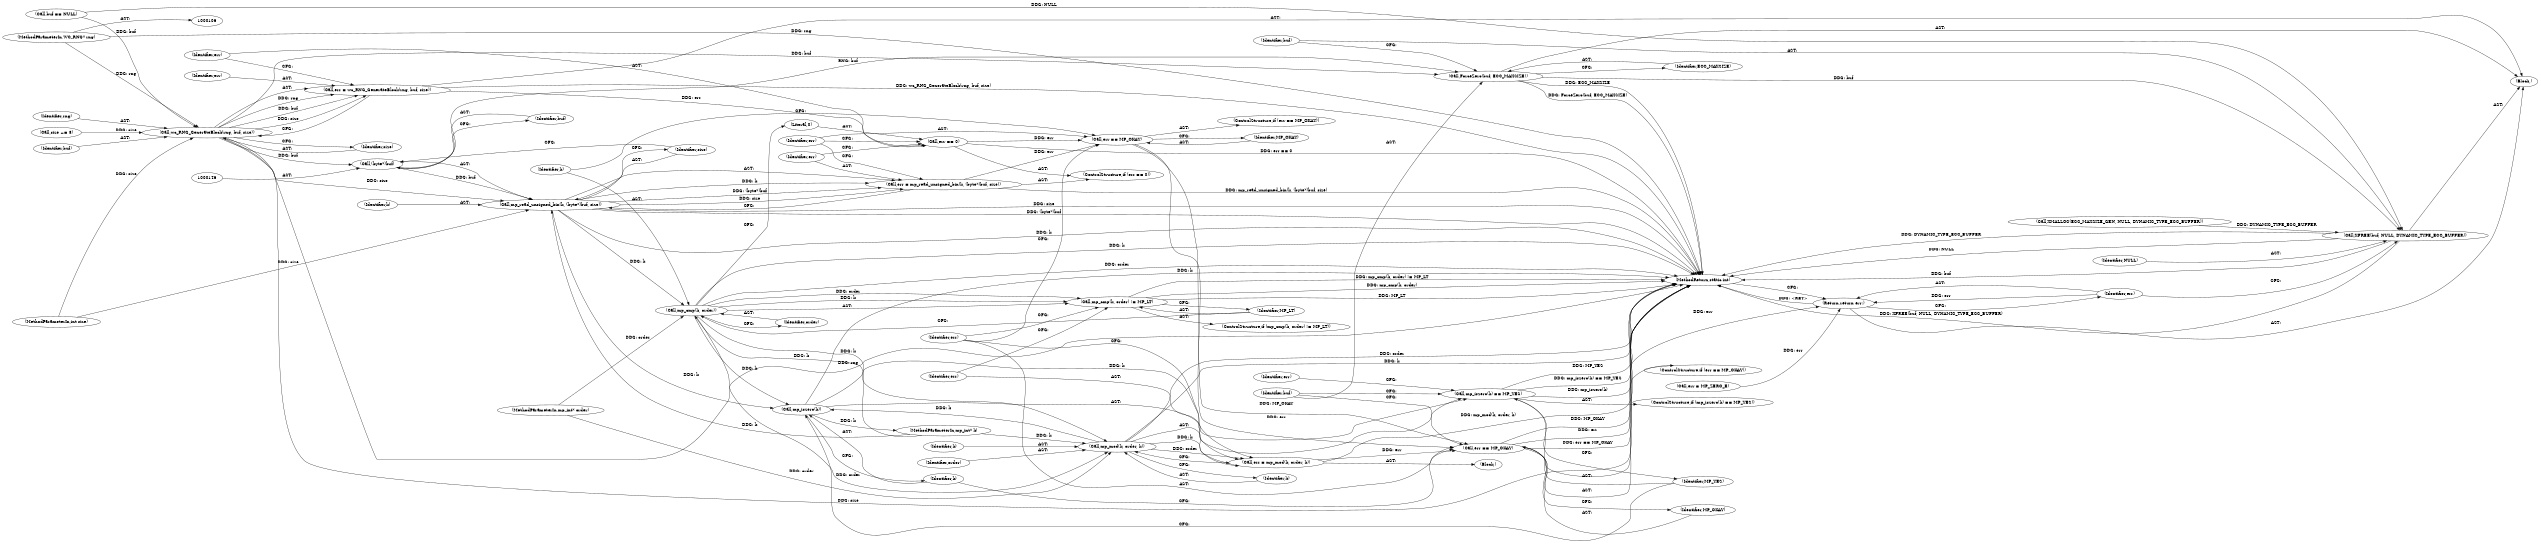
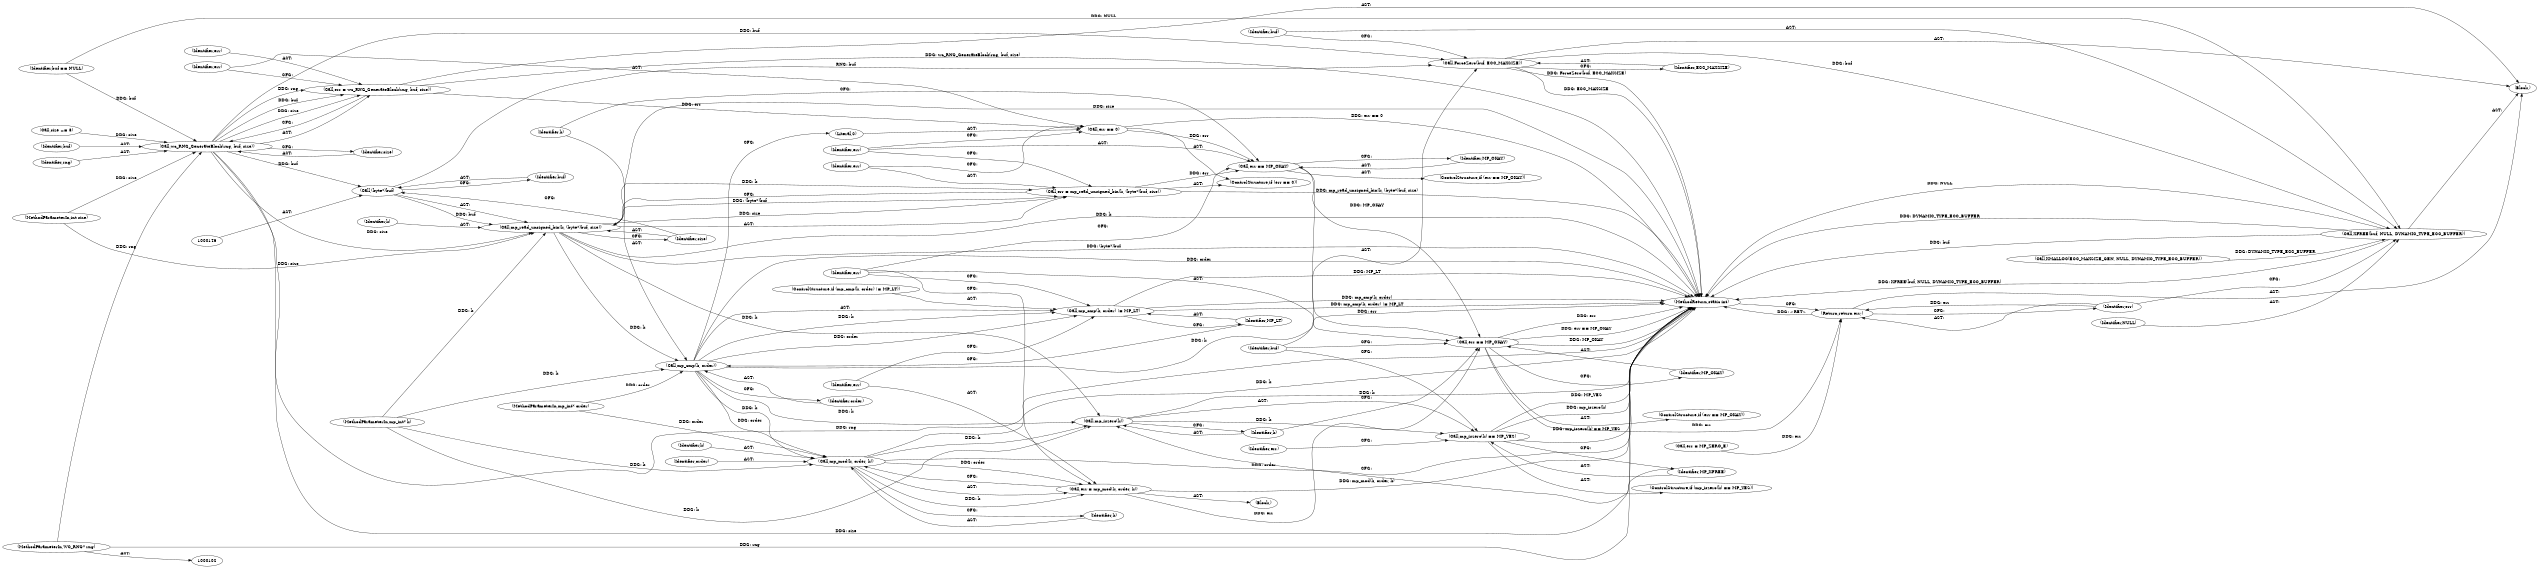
(56, 14) -> (56, 69)
(207, 21) -> (207, 561)
(1170, 318) -> (972, 305)
(852, 426) -> (740, 521)
(1703, 482) -> (1702, 472)
